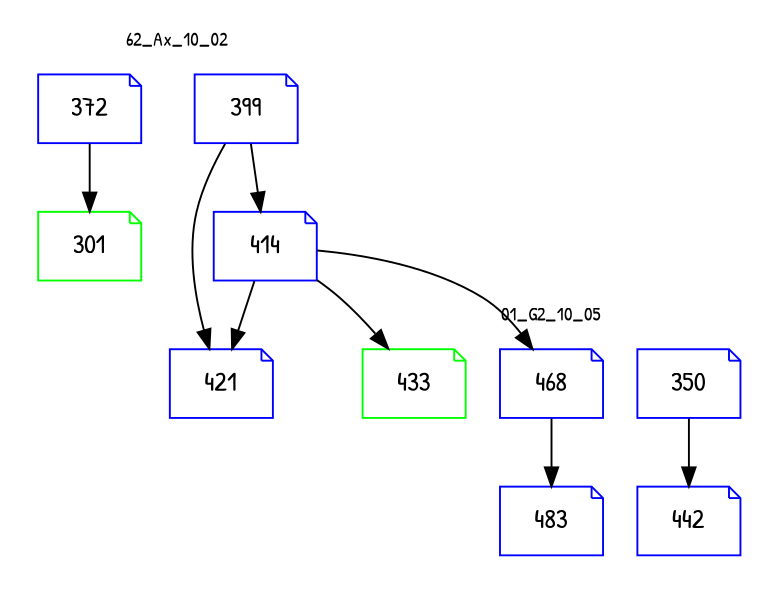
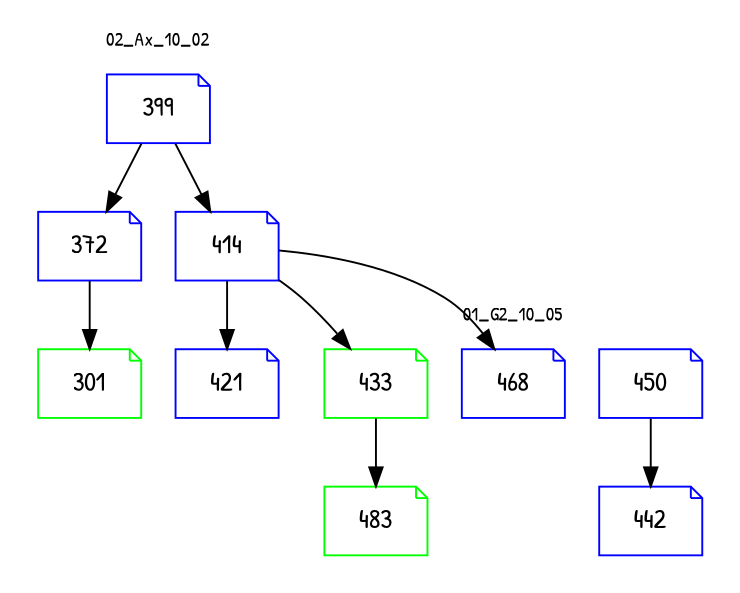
(177, 41) -> (158, 41)
(193, 234) -> (128, 169)
(689, 384) -> (651, 384)
(552, 443) -> (376, 443)
(552, 521) -> (376, 521)
